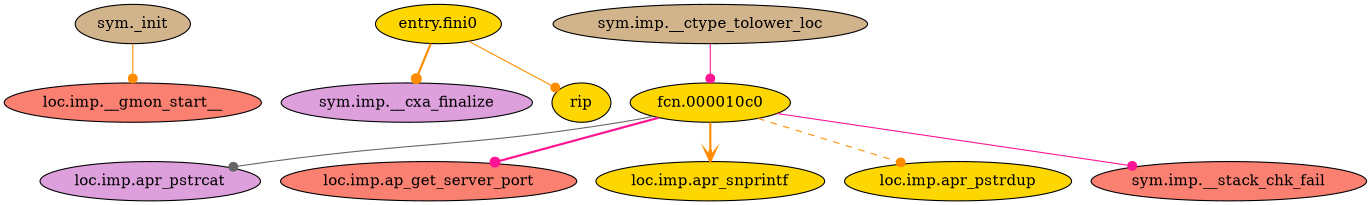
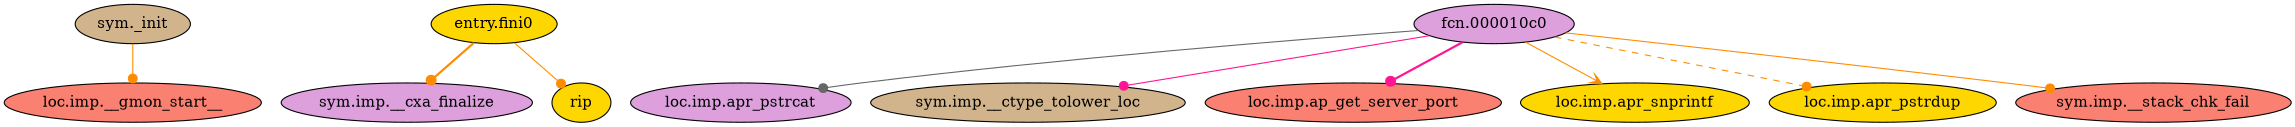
(710, 59) -> (1279, 60)
(710, 103) -> (1494, 24)
(710, 137) -> (1559, 60)
(952, 139) -> (1806, 60)
